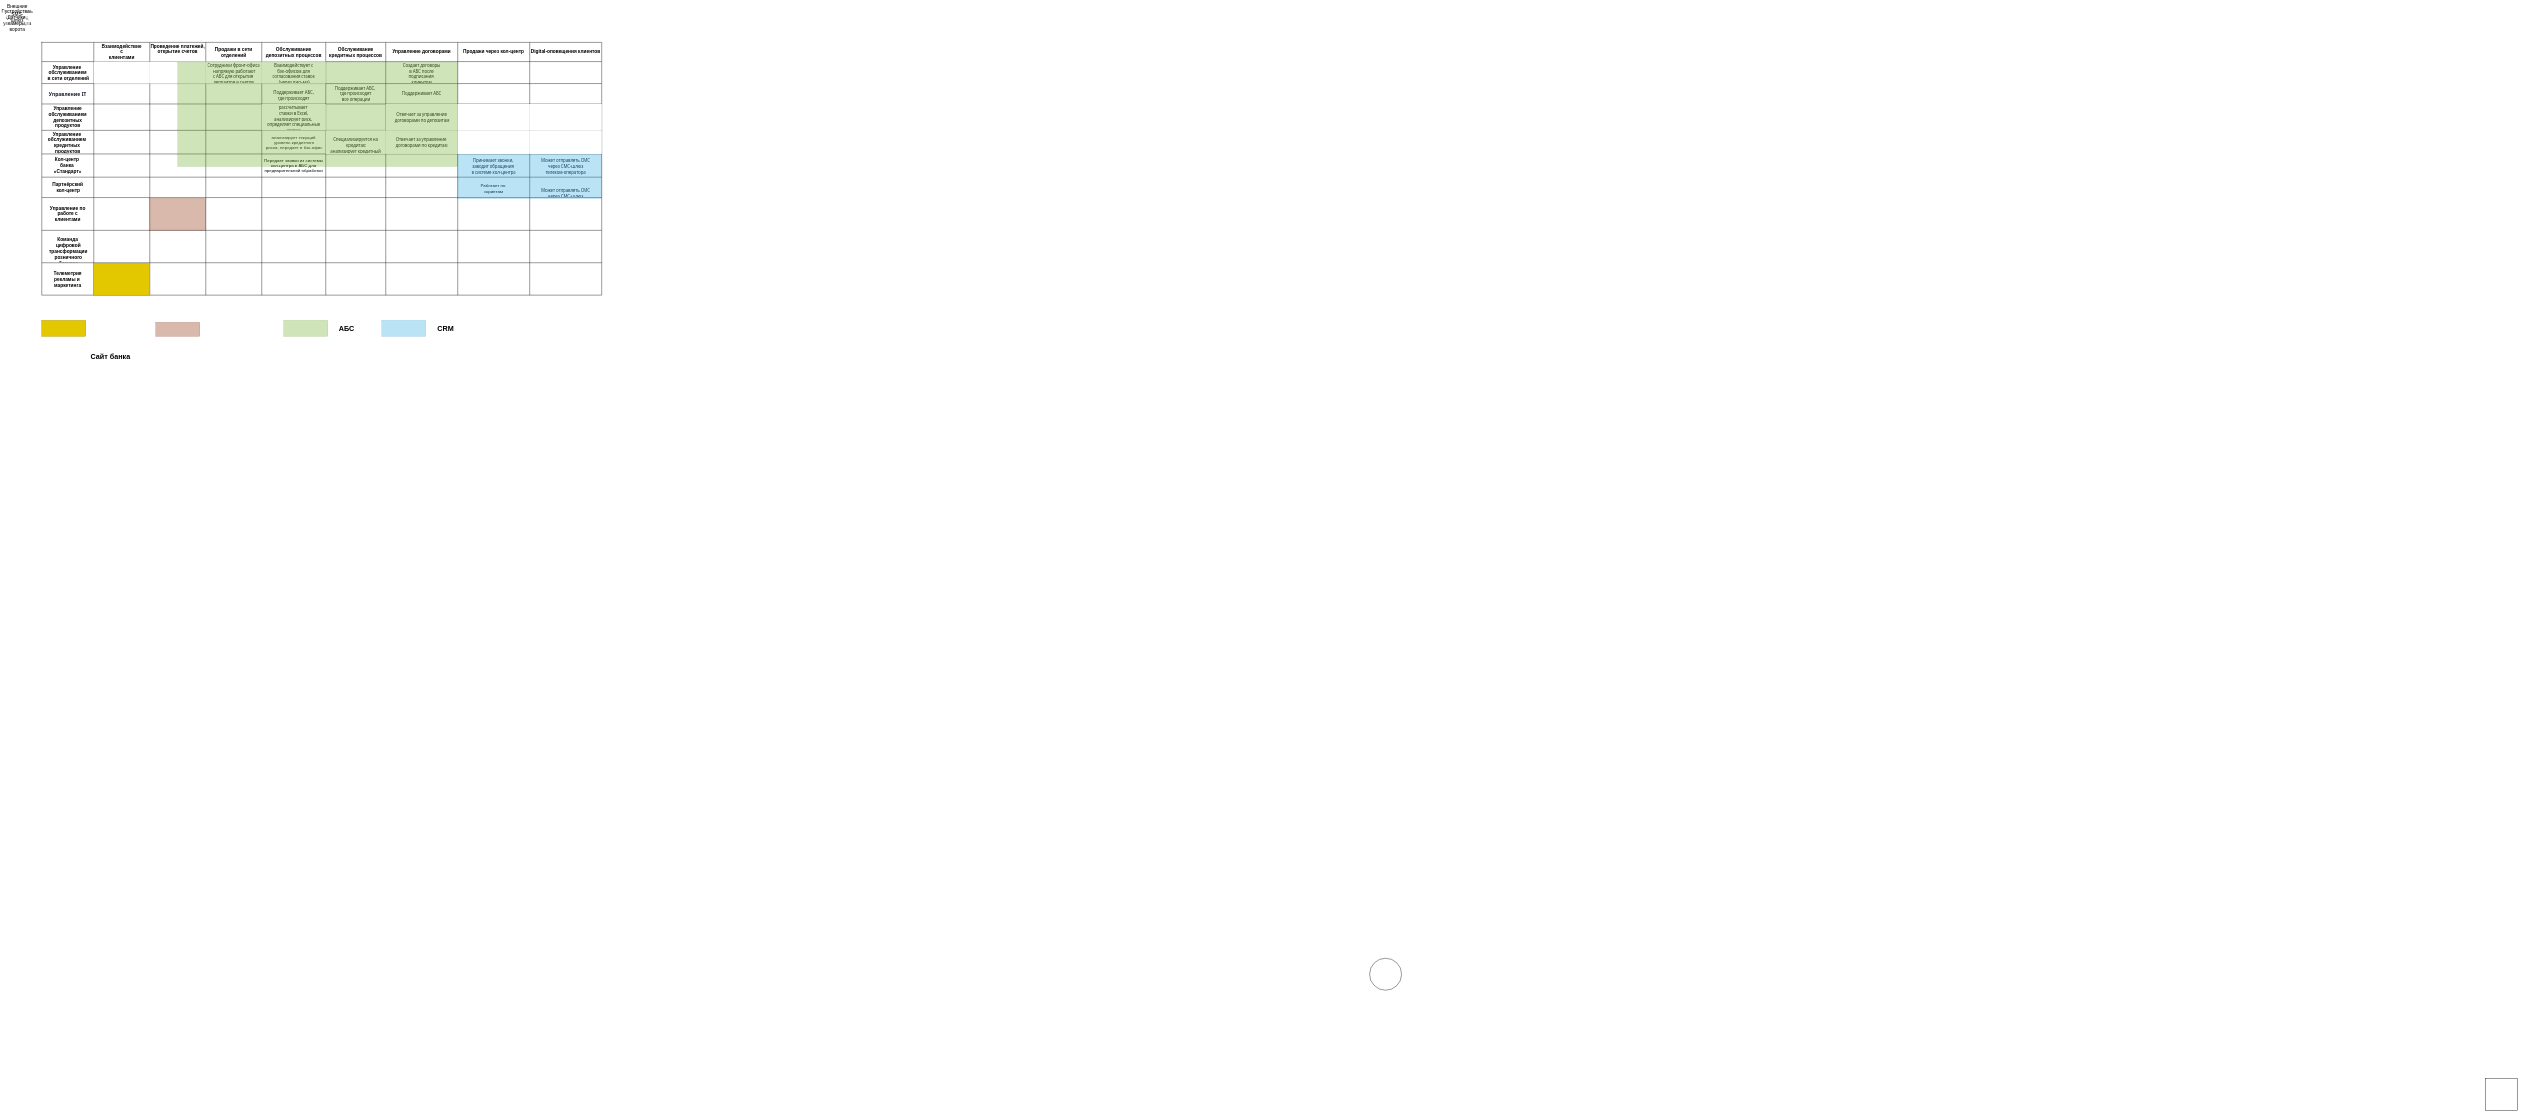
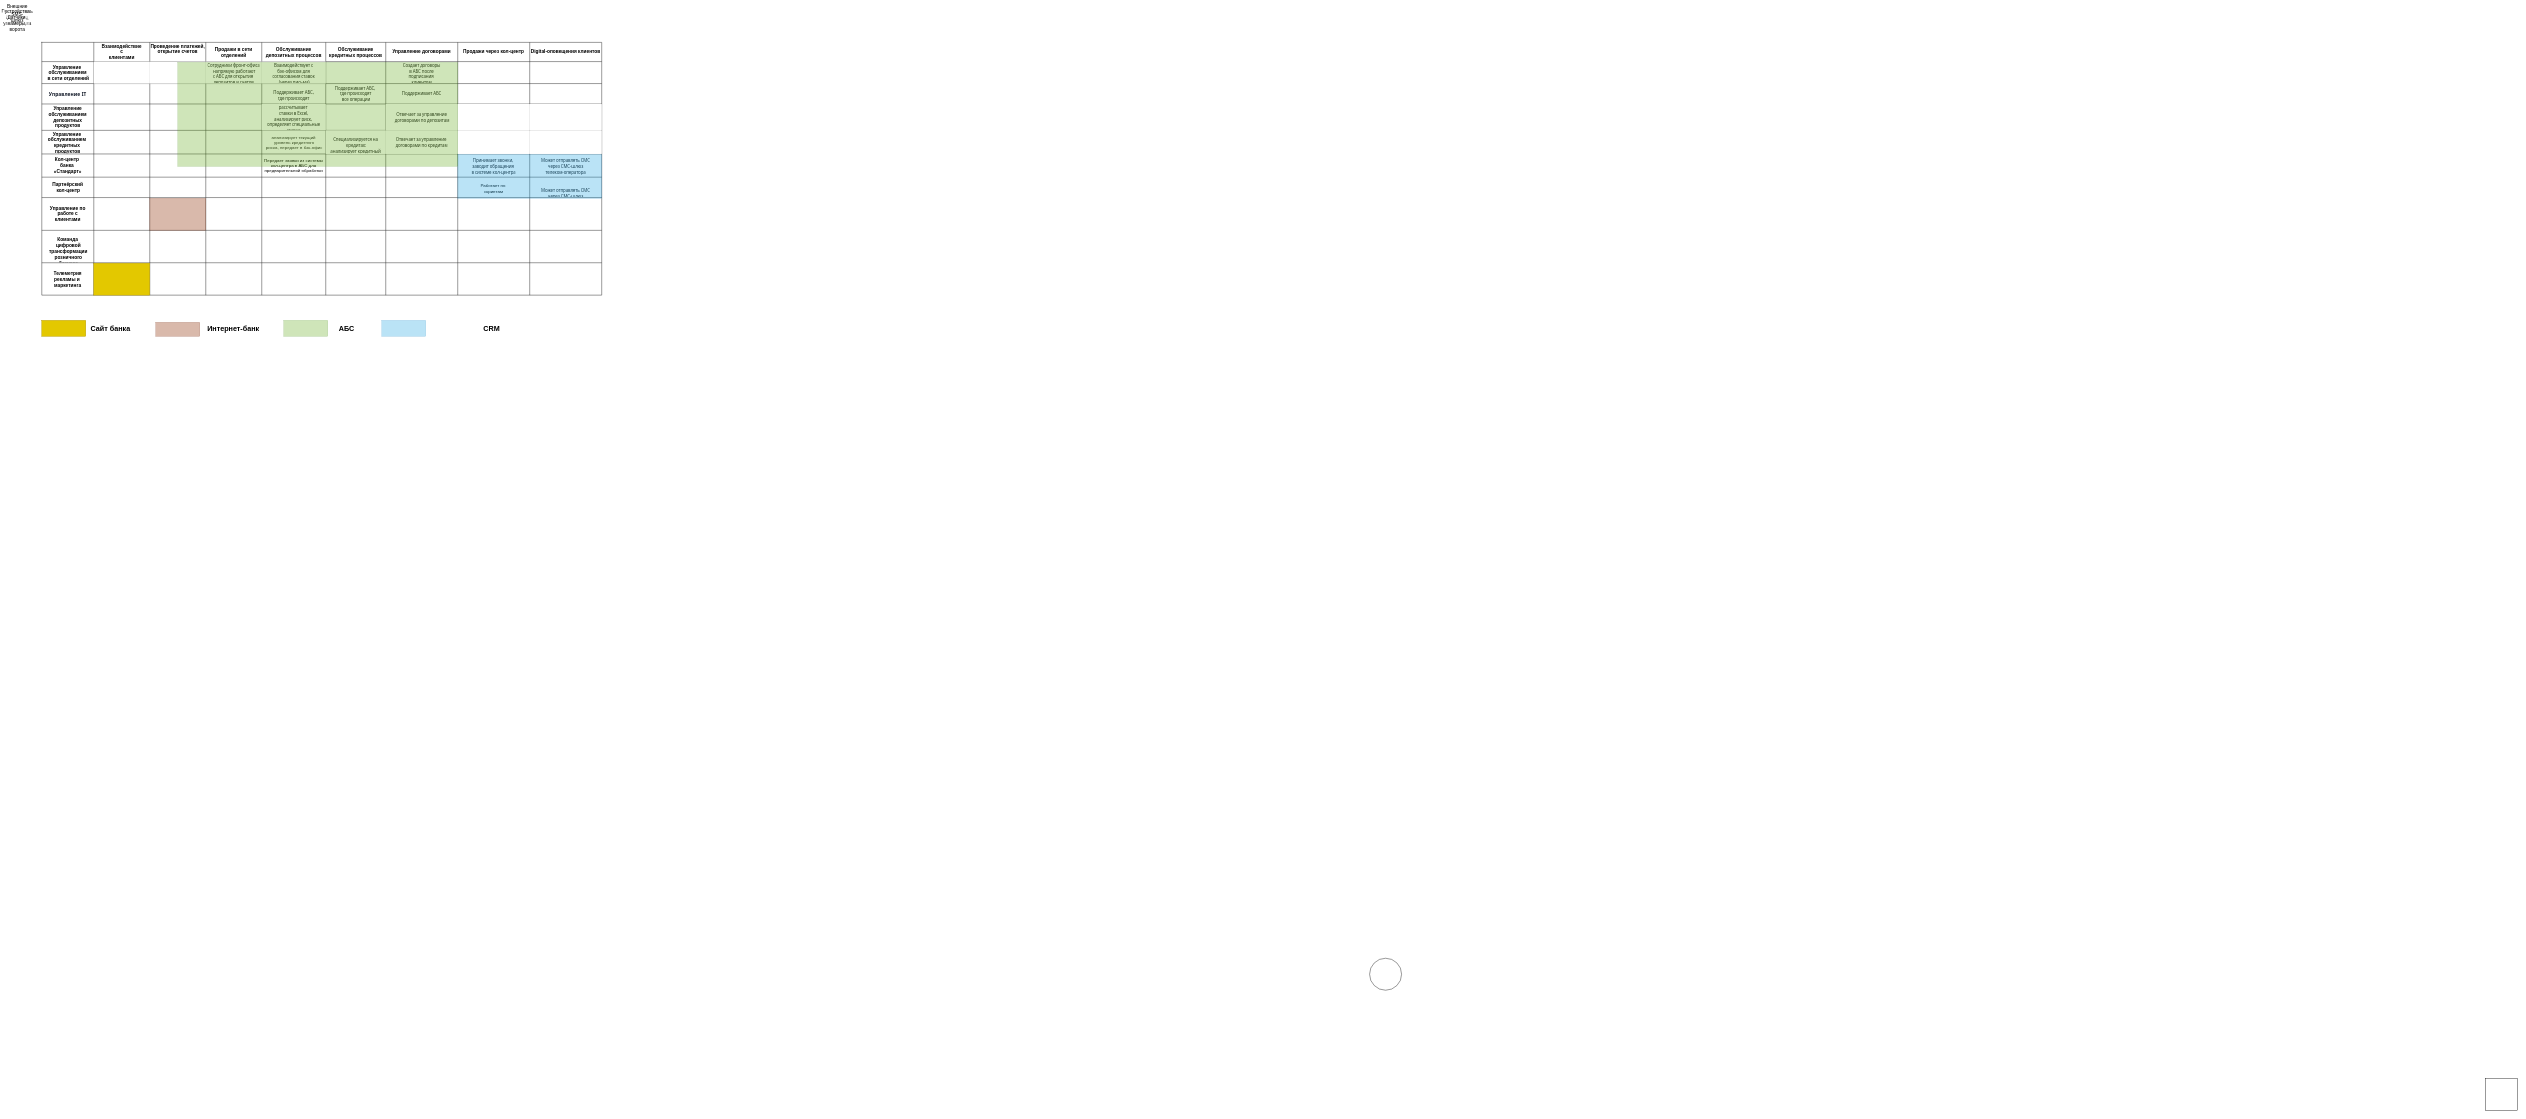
none -> (233, 328)
(446, 328) -> (492, 328)
(111, 356) -> (111, 328)
